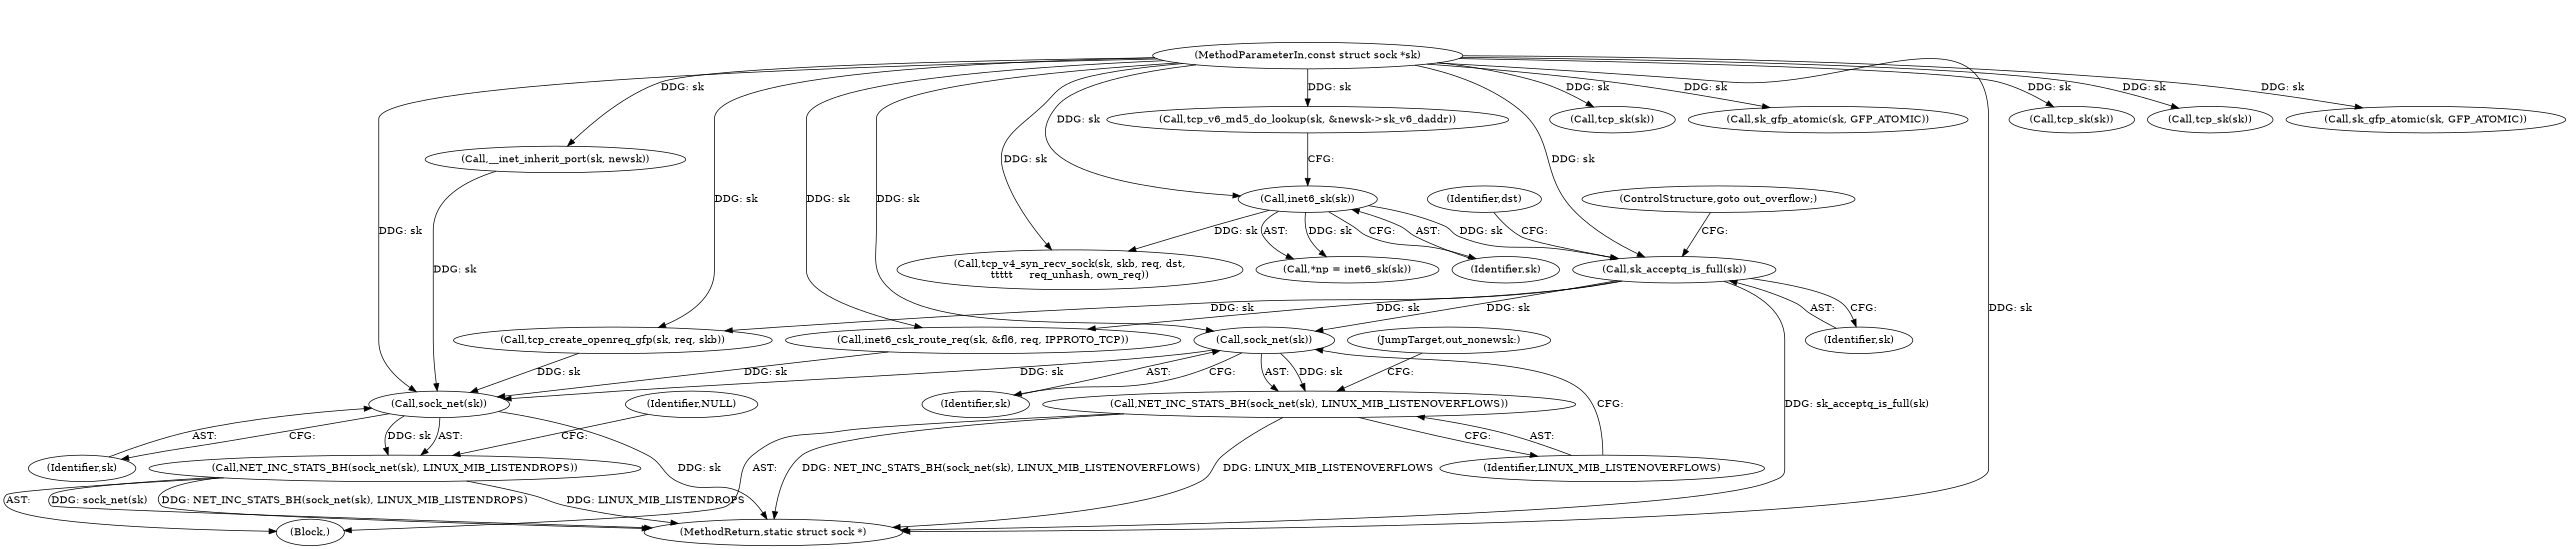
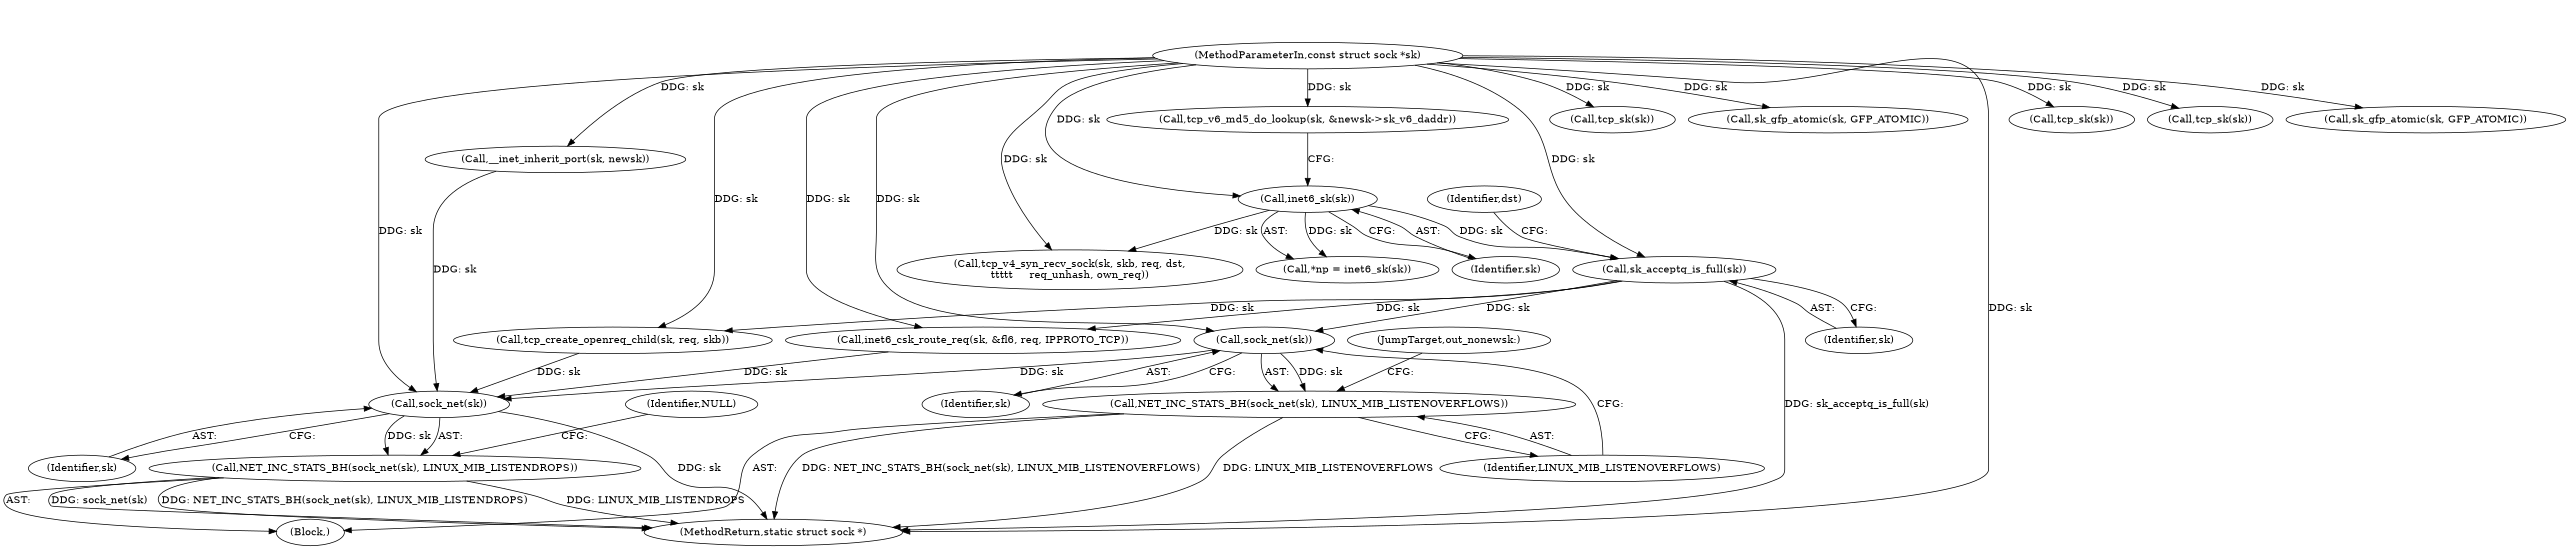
(1719, 199) -> none
(613, 340) -> (613, 340)
